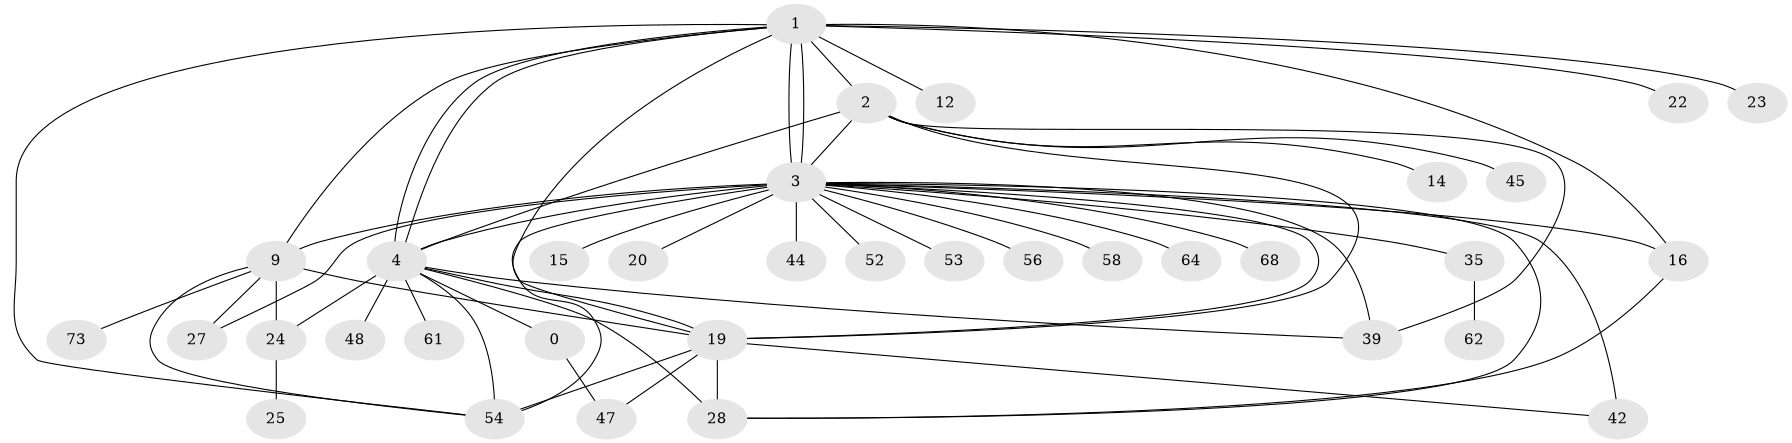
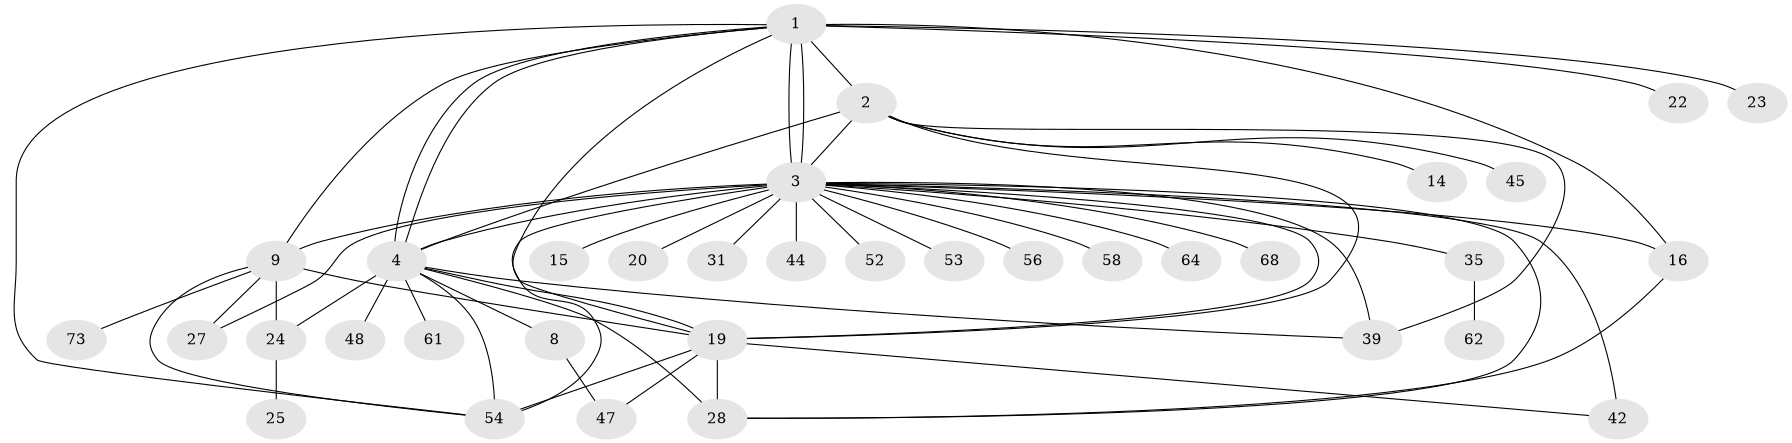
(946, 103) -> none
none -> (717, 261)
(555, 340) -> (555, 340)
